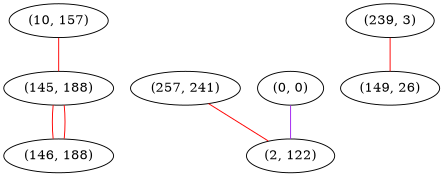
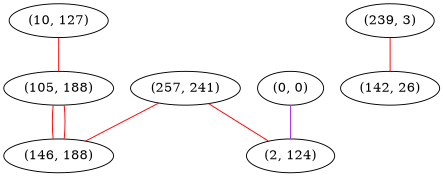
(59, 21) -> (59, 21)
(59, 88) -> (59, 88)
(390, 88) -> (390, 88)
none -> (122, 122)
(291, 156) -> (291, 156)
